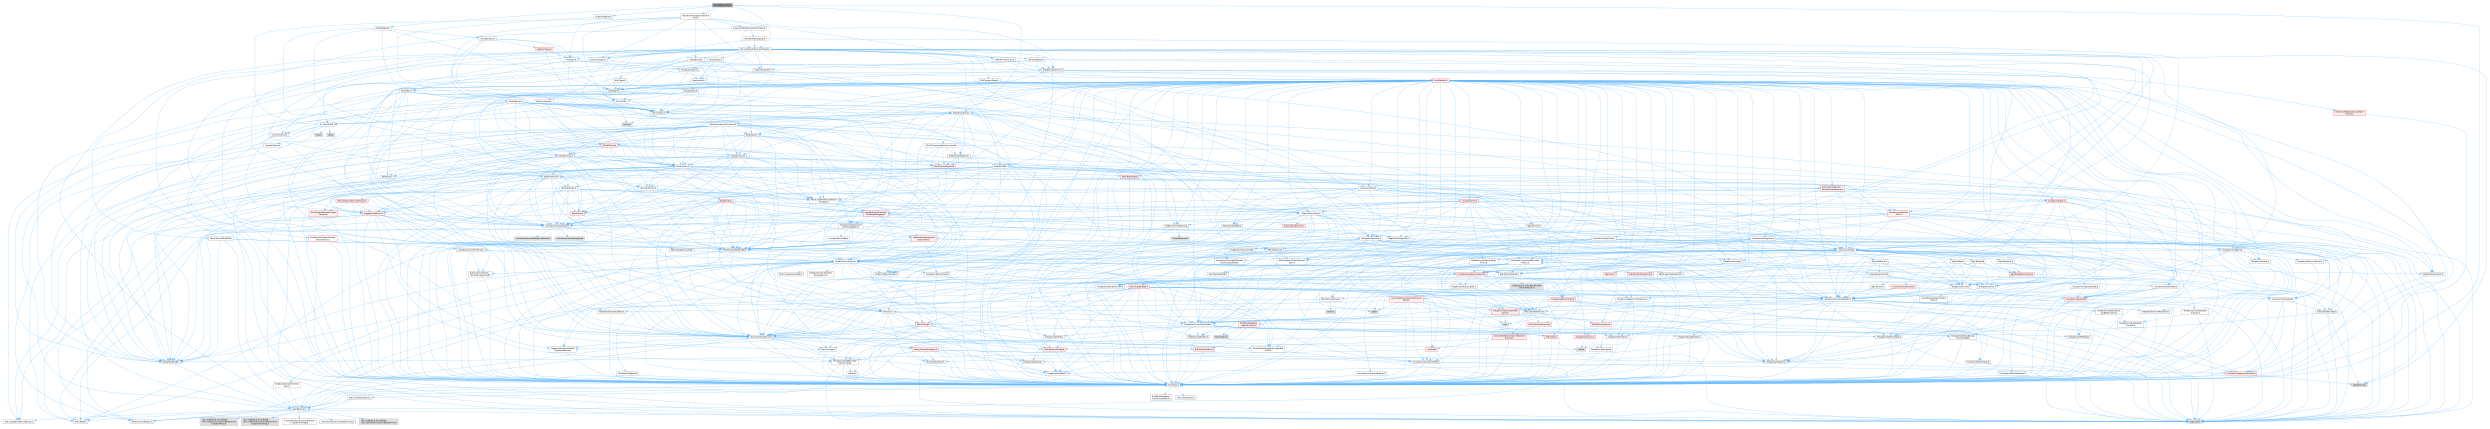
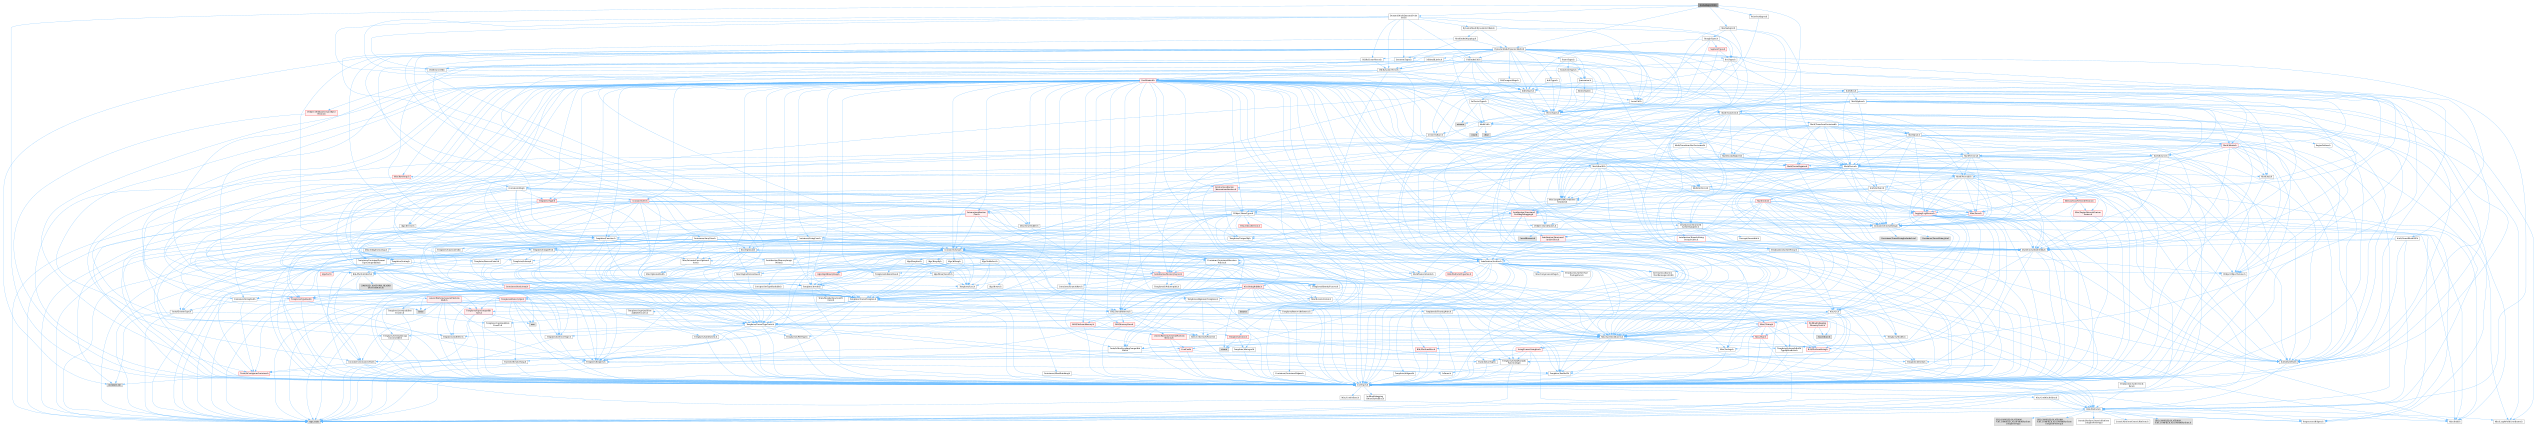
(1130, 140) -> none
(1790, 256) -> (860, 259)
(1618, 337) -> (1203, 337)
